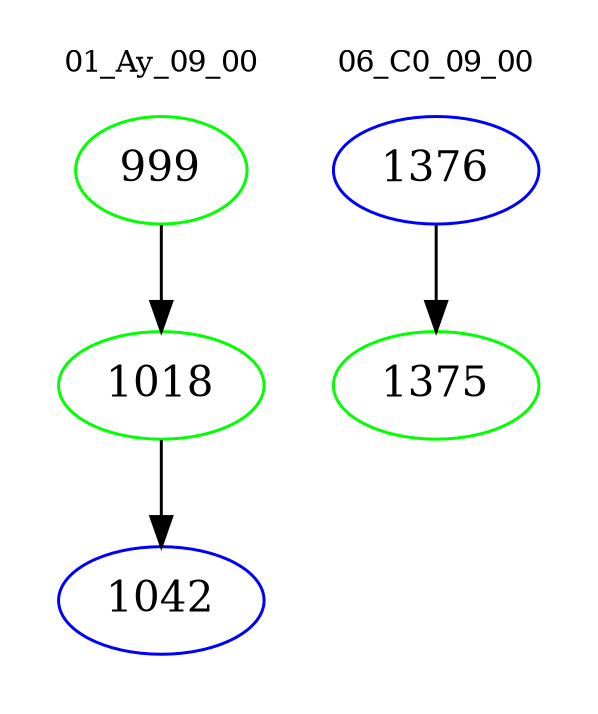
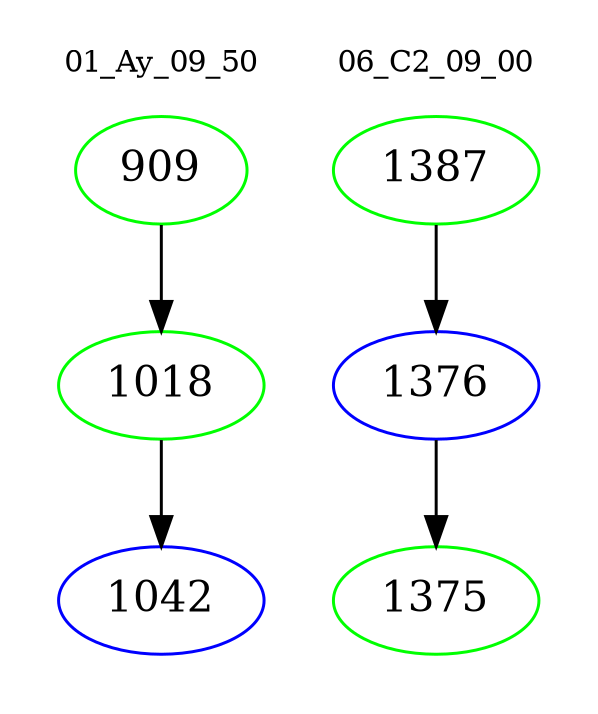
(161, 64) -> (161, 64)
(436, 64) -> (436, 64)
(161, 170) -> (161, 170)
none -> (436, 170)
